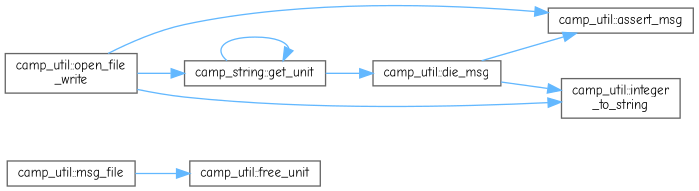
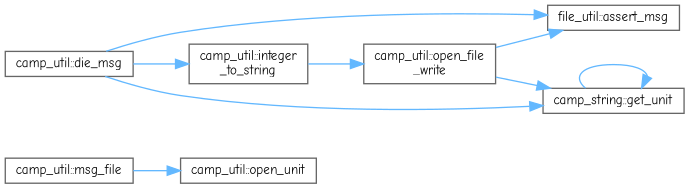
(621, 21) -> (614, 18)
(343, 73) -> (316, 108)
(342, 106) -> (329, 64)
(255, 174) -> (248, 171)
